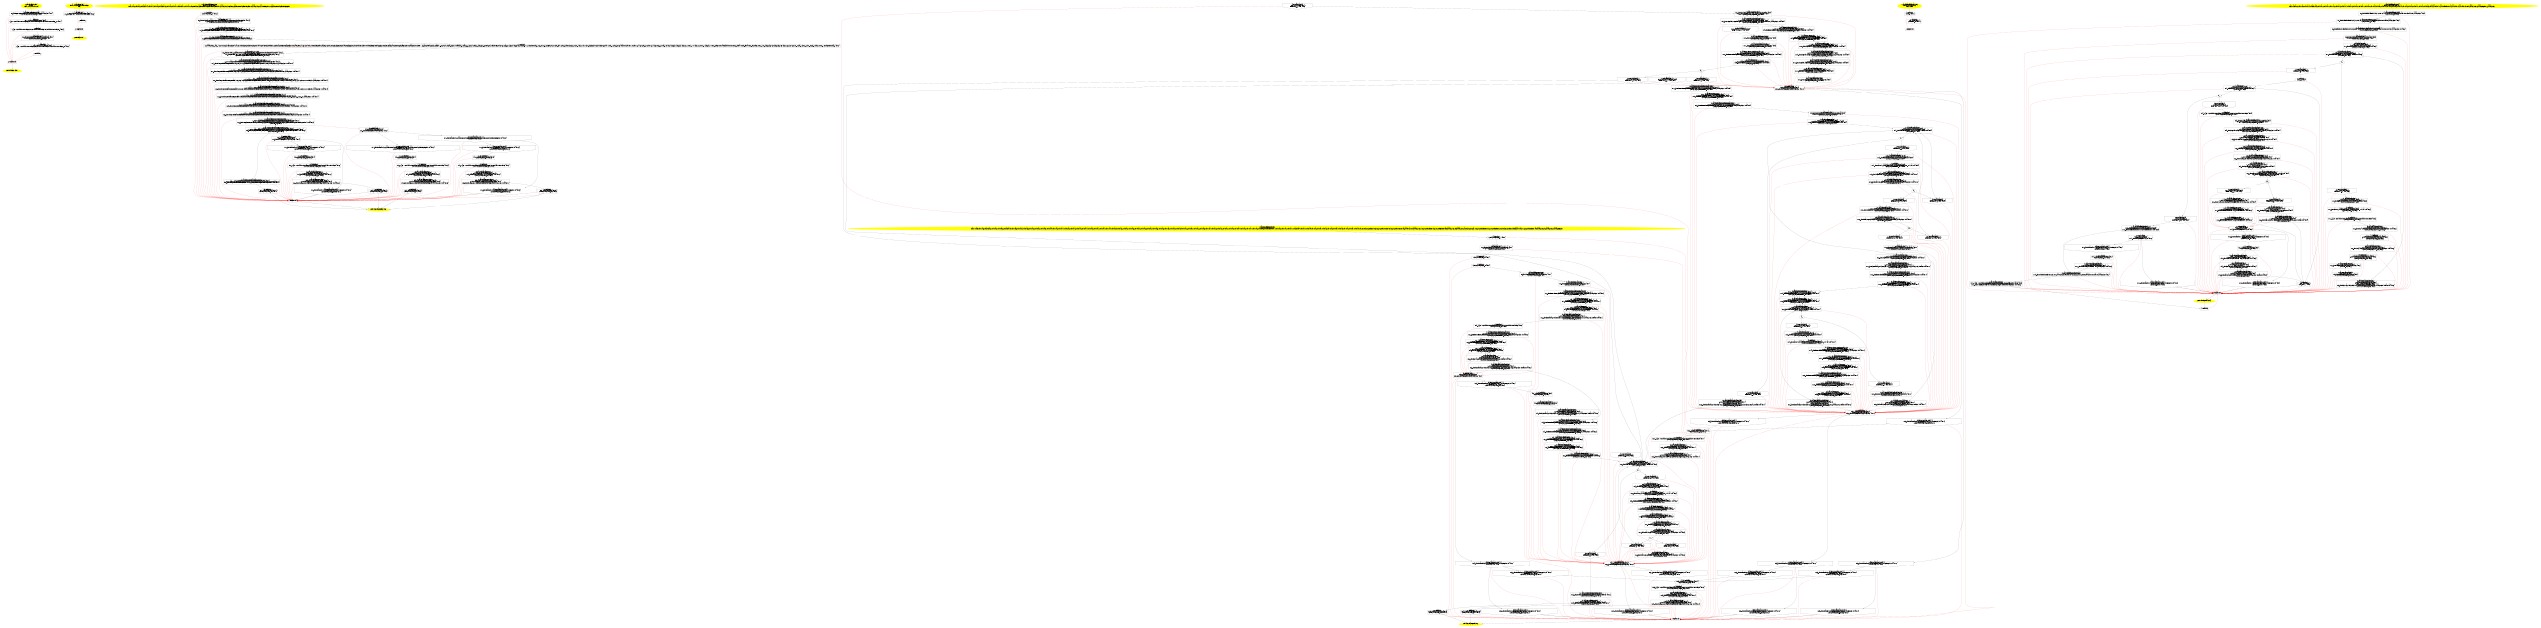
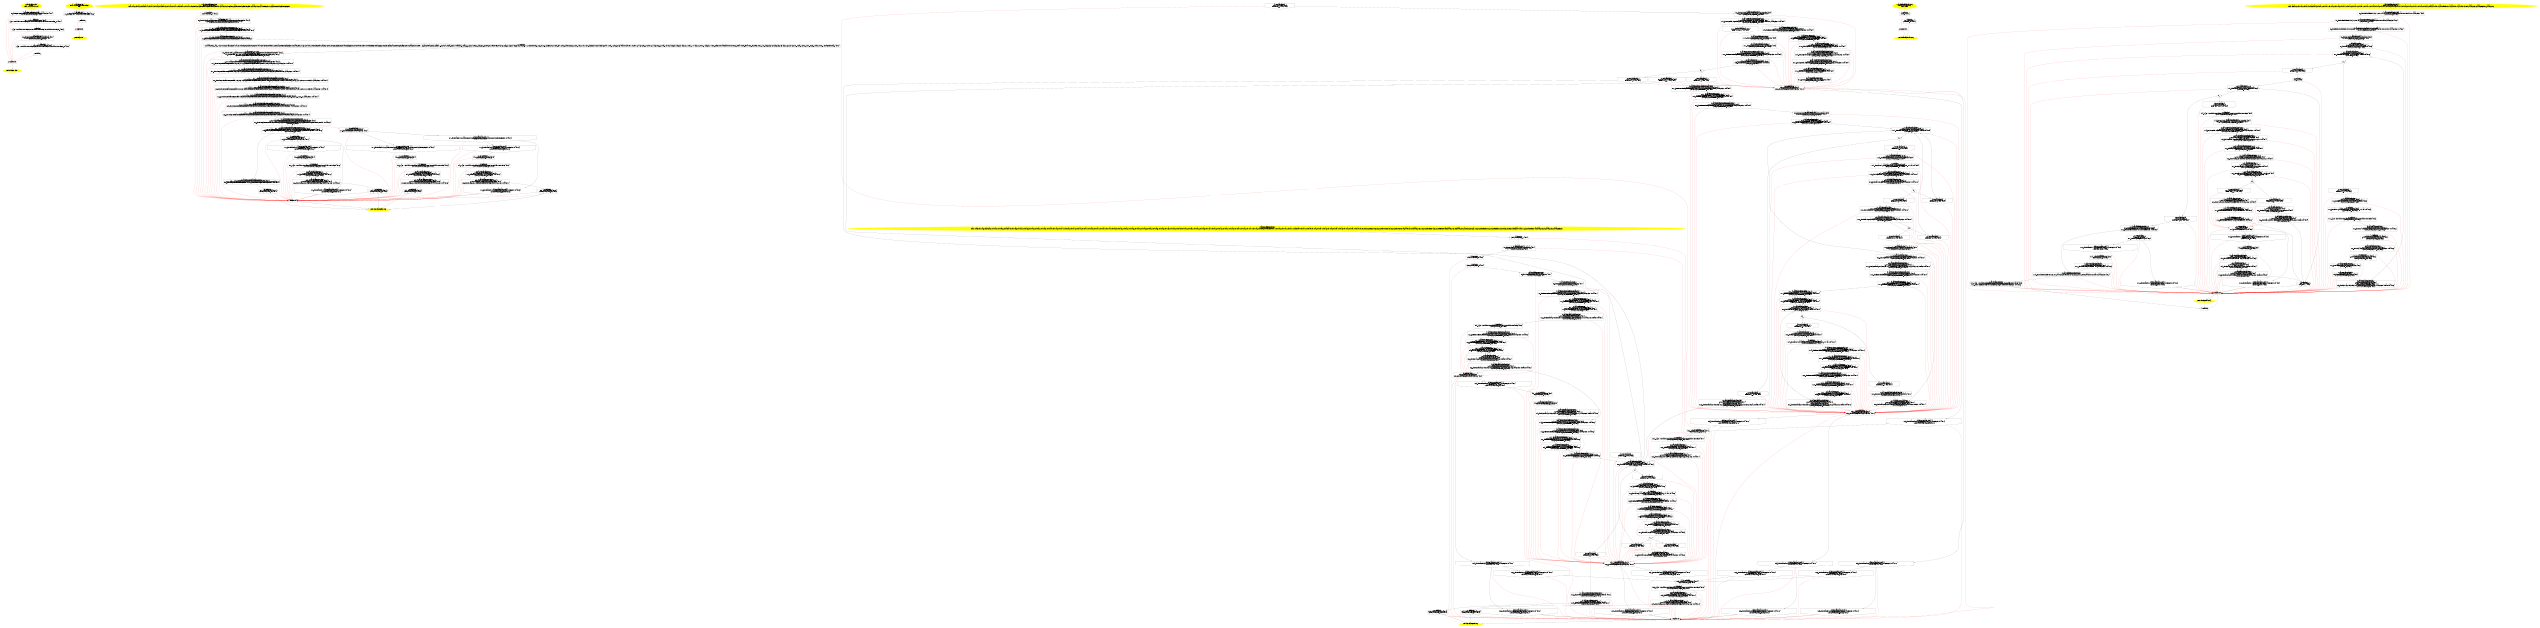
none -> (1906, 38)
